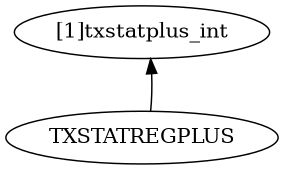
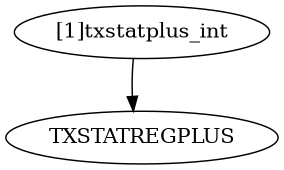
(152, 92) -> (132, 78)
